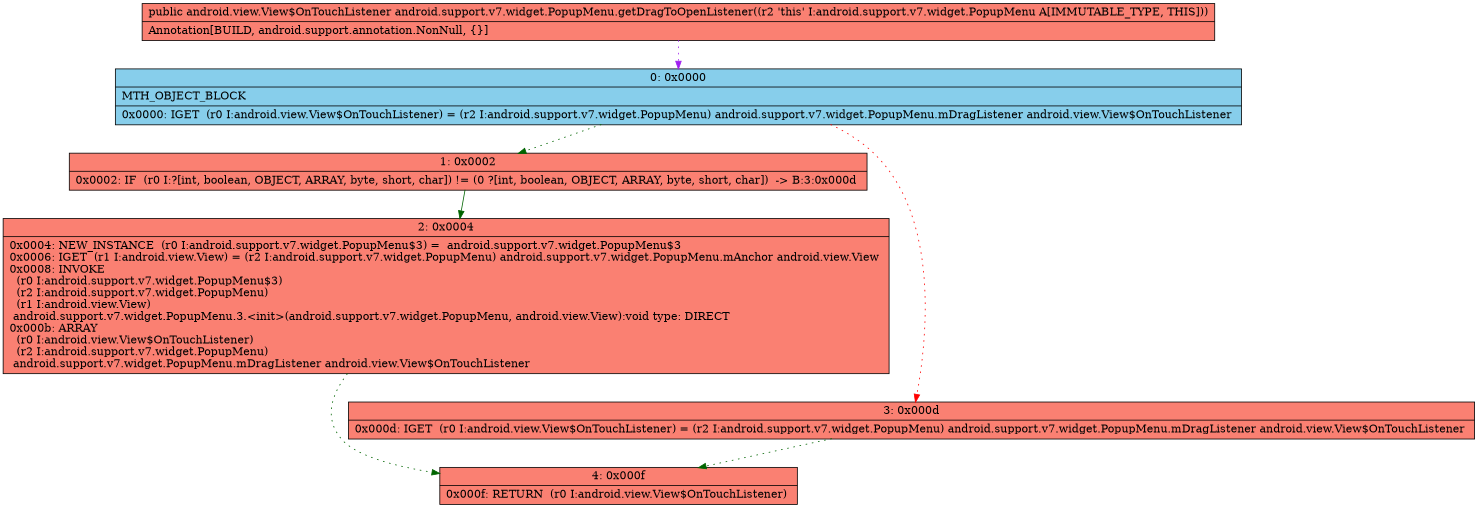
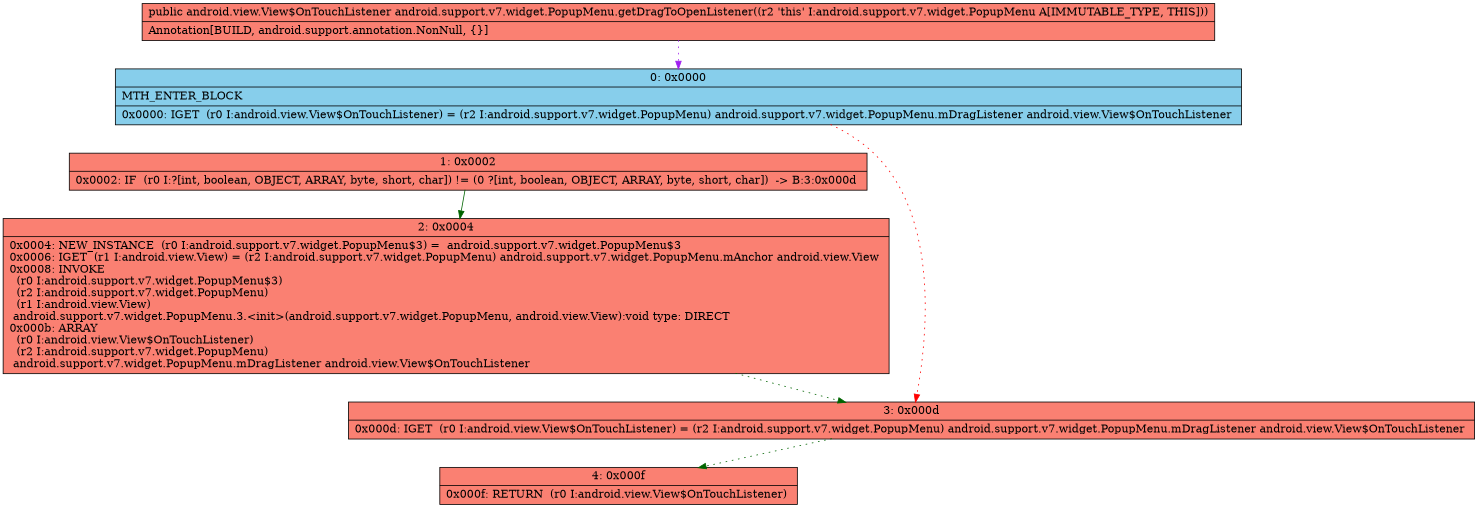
(184, 96) -> (182, 96)
(563, 138) -> none
(351, 447) -> (787, 387)
